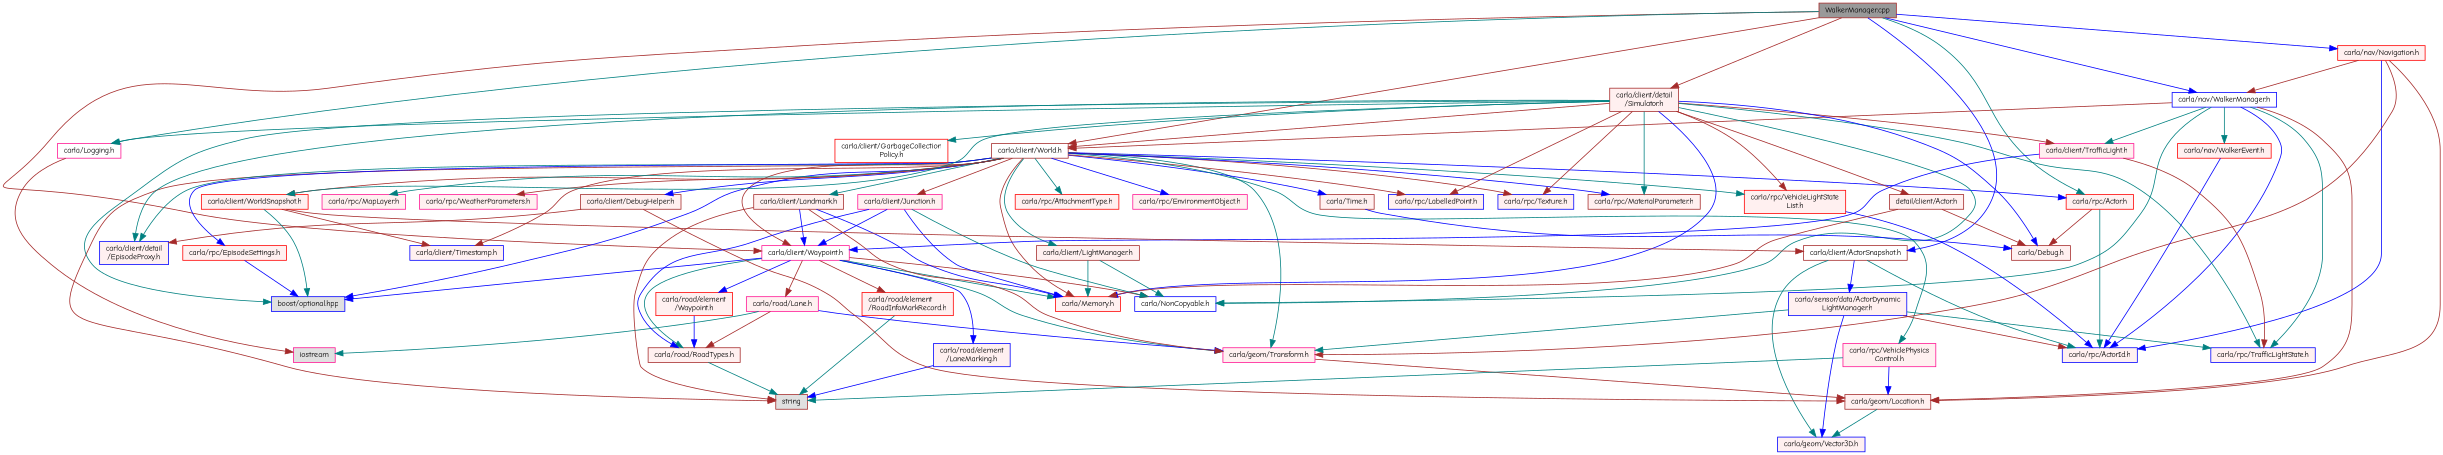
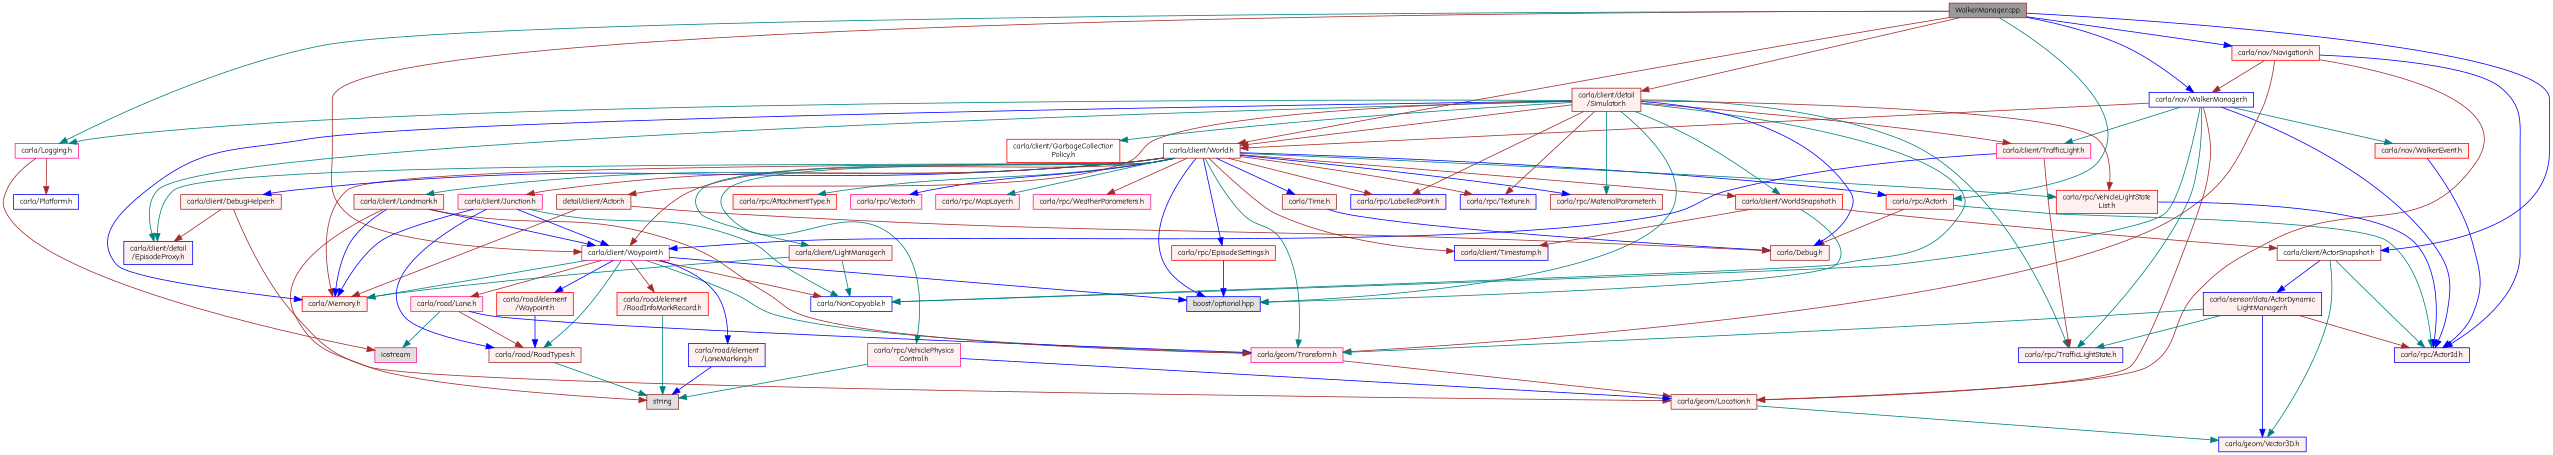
(143, 195) -> none
none -> (46, 202)
(1190, 202) -> (886, 202)
